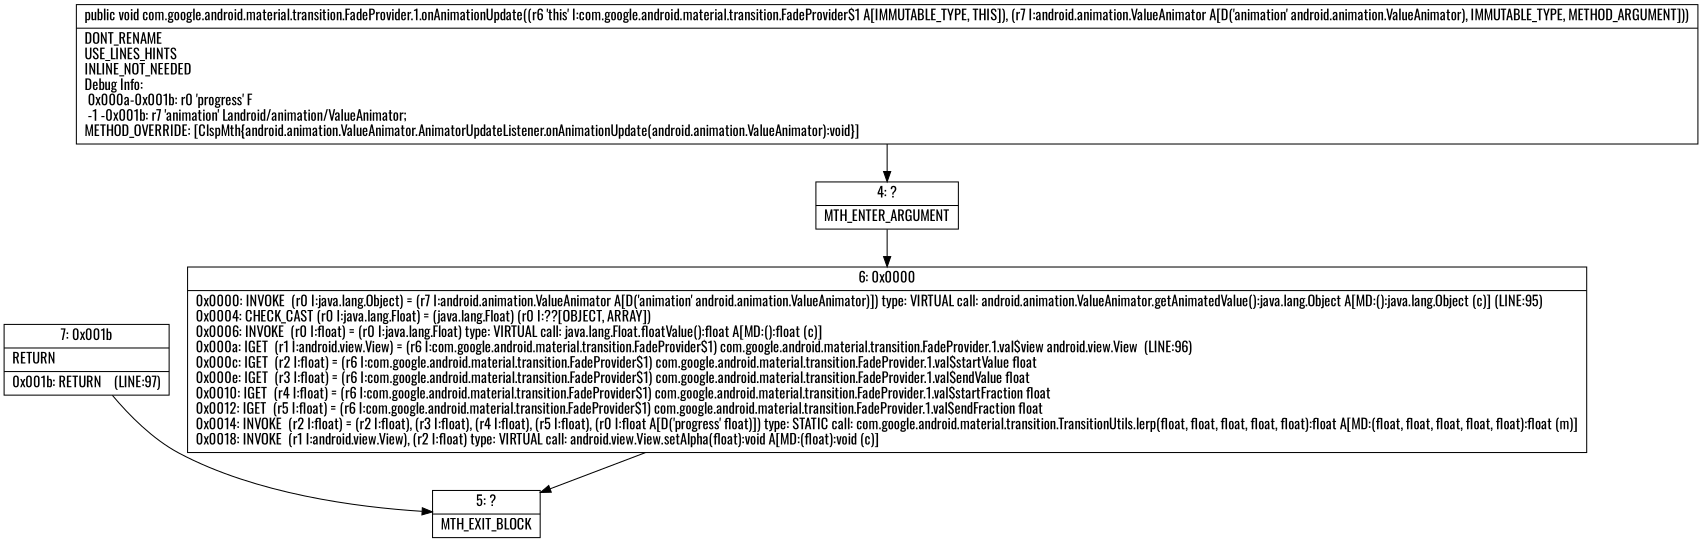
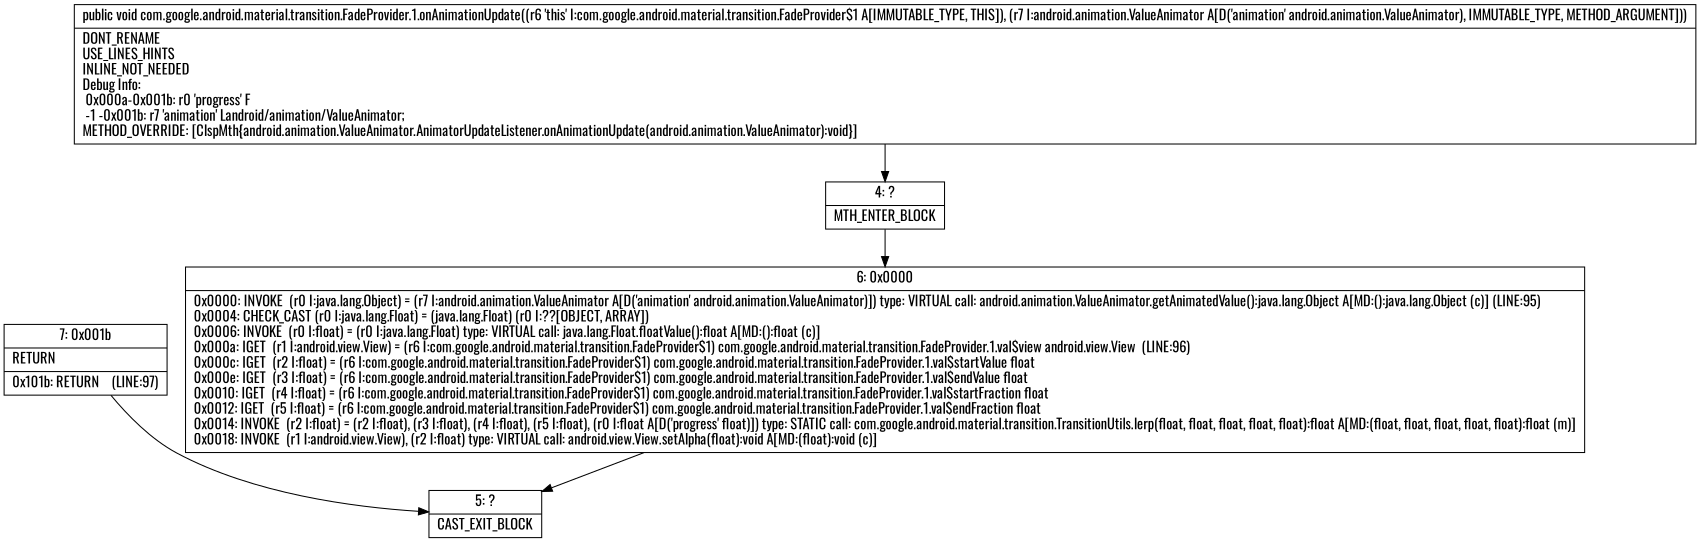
(887, 217) -> (885, 217)
(87, 383) -> (86, 383)
(486, 525) -> (485, 525)
